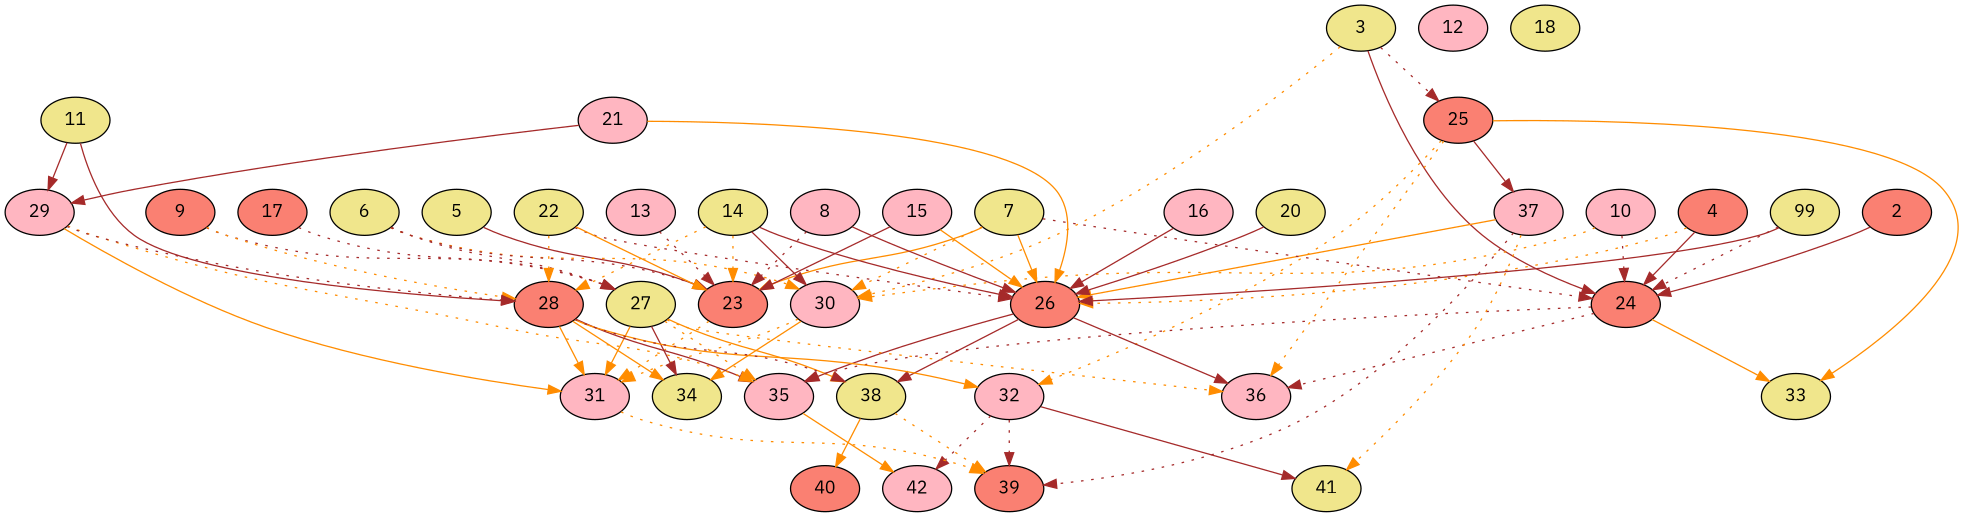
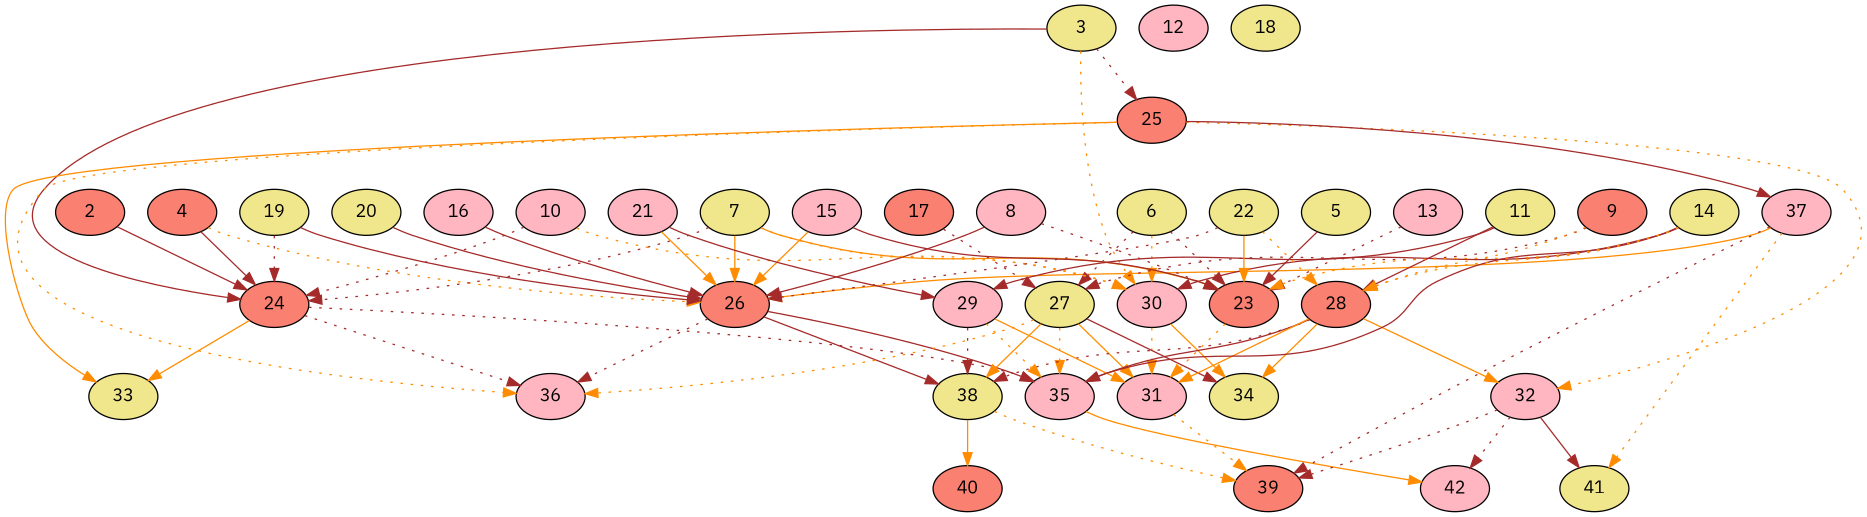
(1805, 212) -> (274, 212)
(878, 266) -> (1395, 319)
(282, 275) -> (968, 348)
(1148, 349) -> (649, 348)
